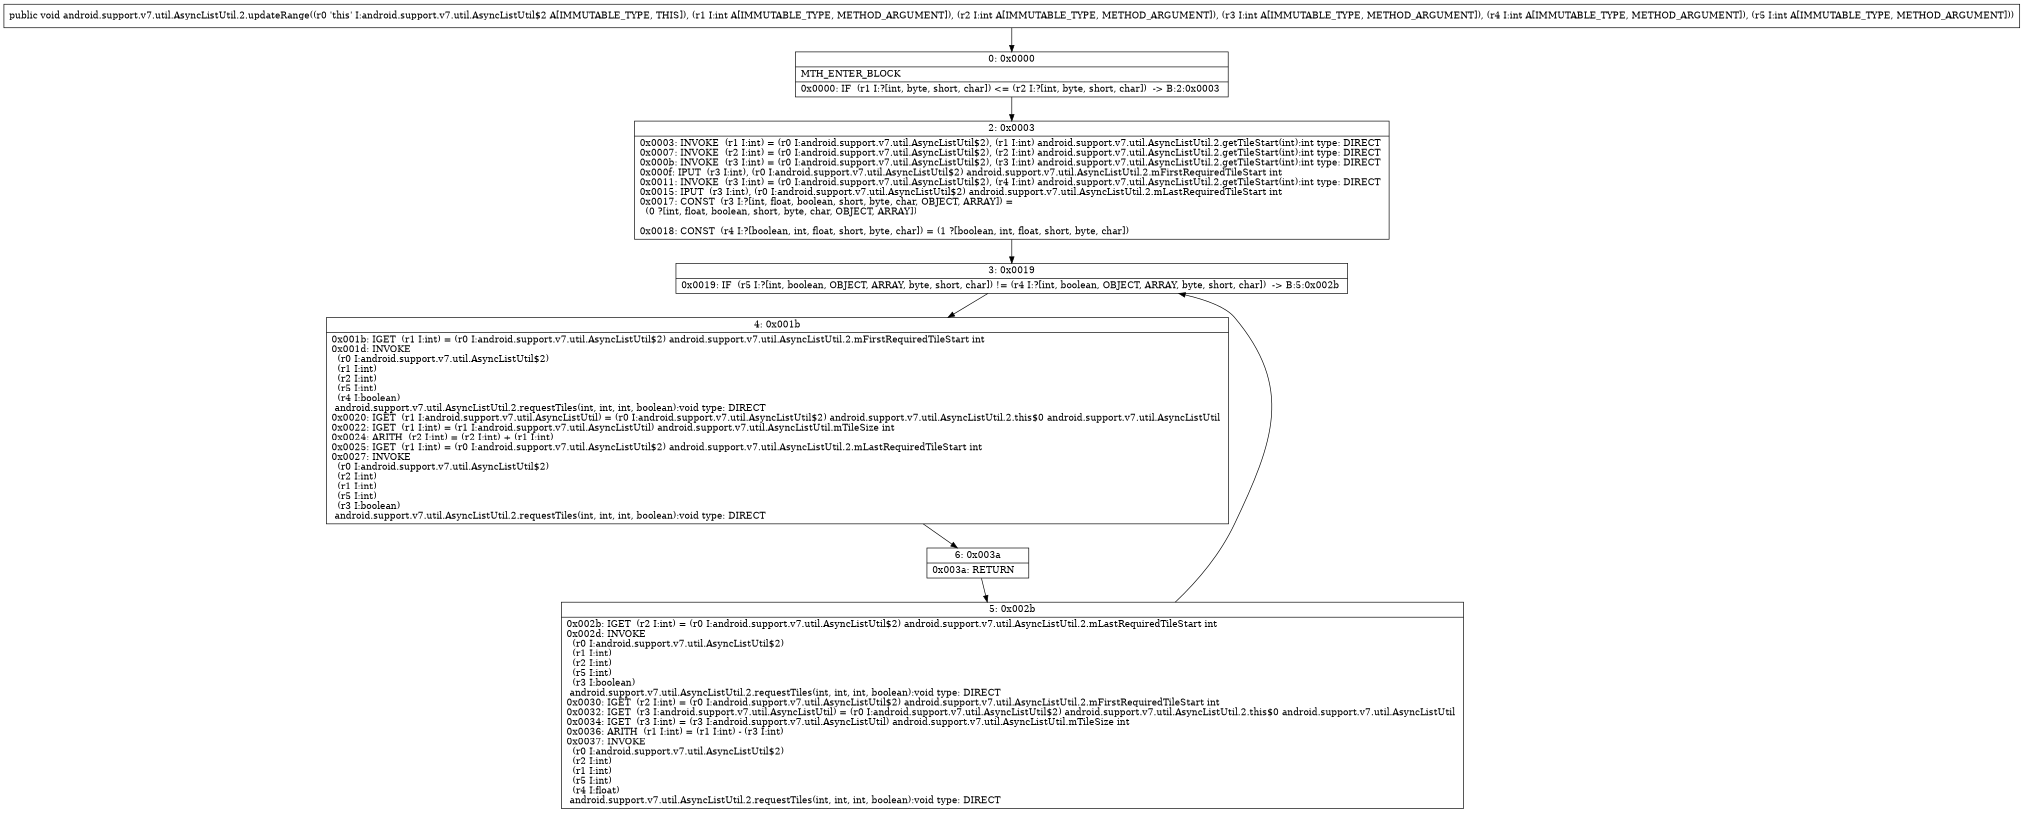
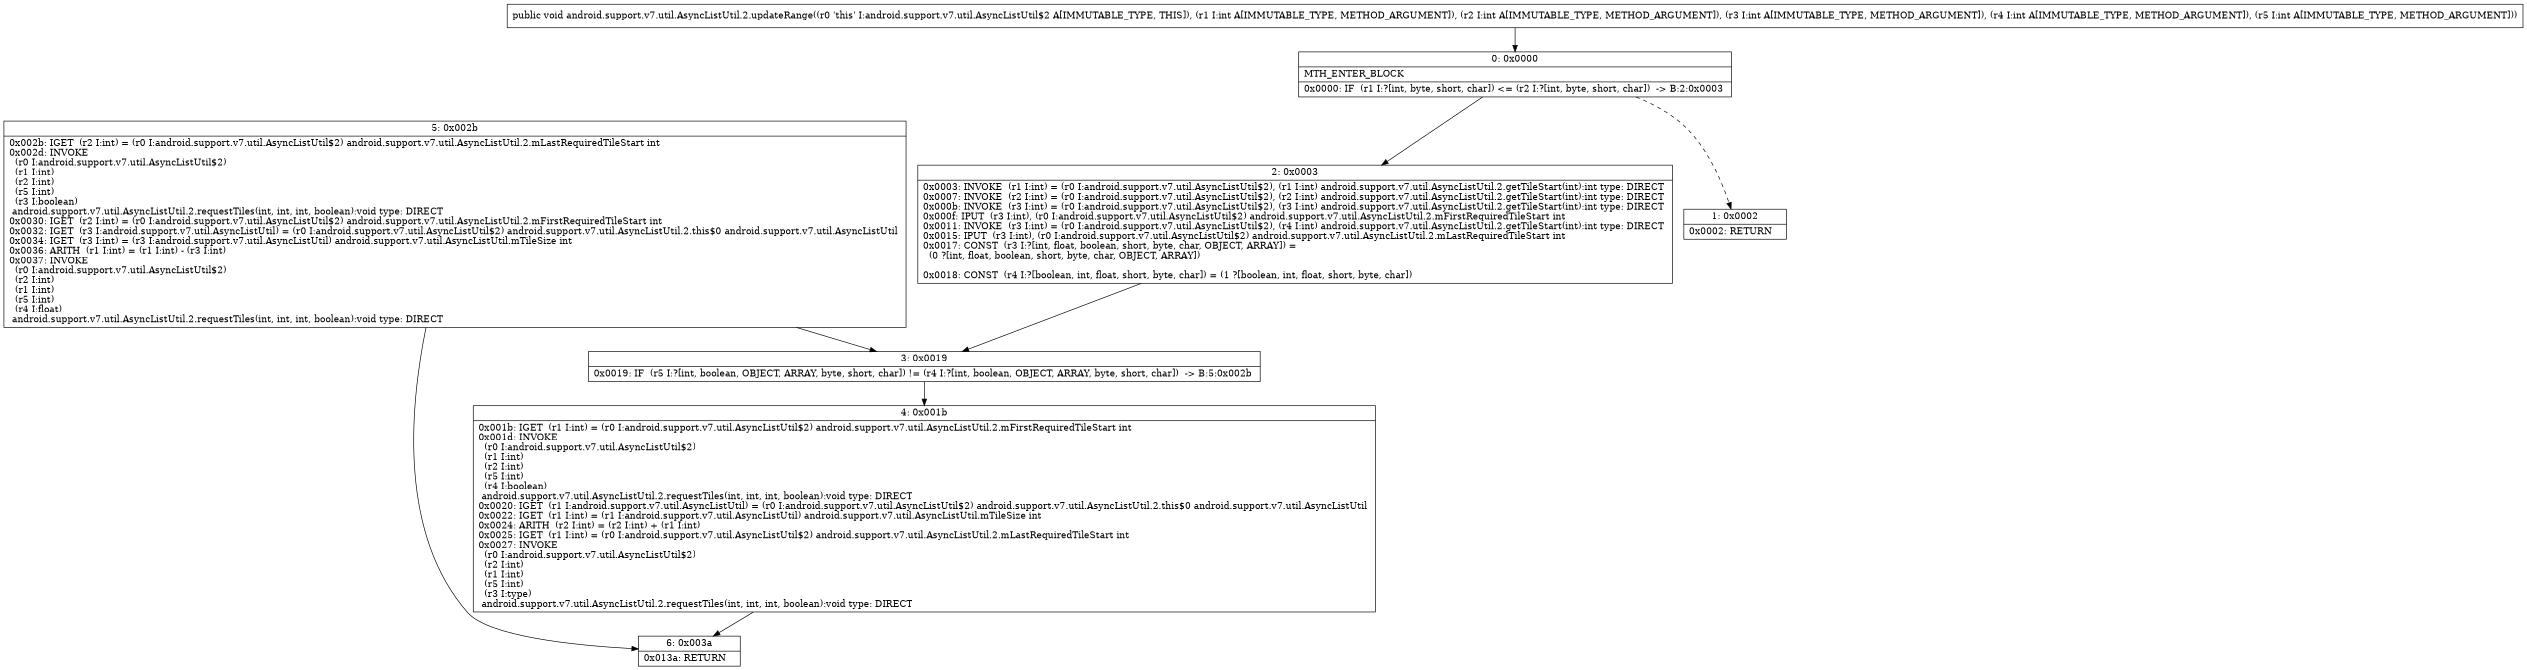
none -> (1735, 224)
(366, 506) -> (505, 594)
(978, 570) -> (689, 658)
(984, 587) -> (435, 558)
